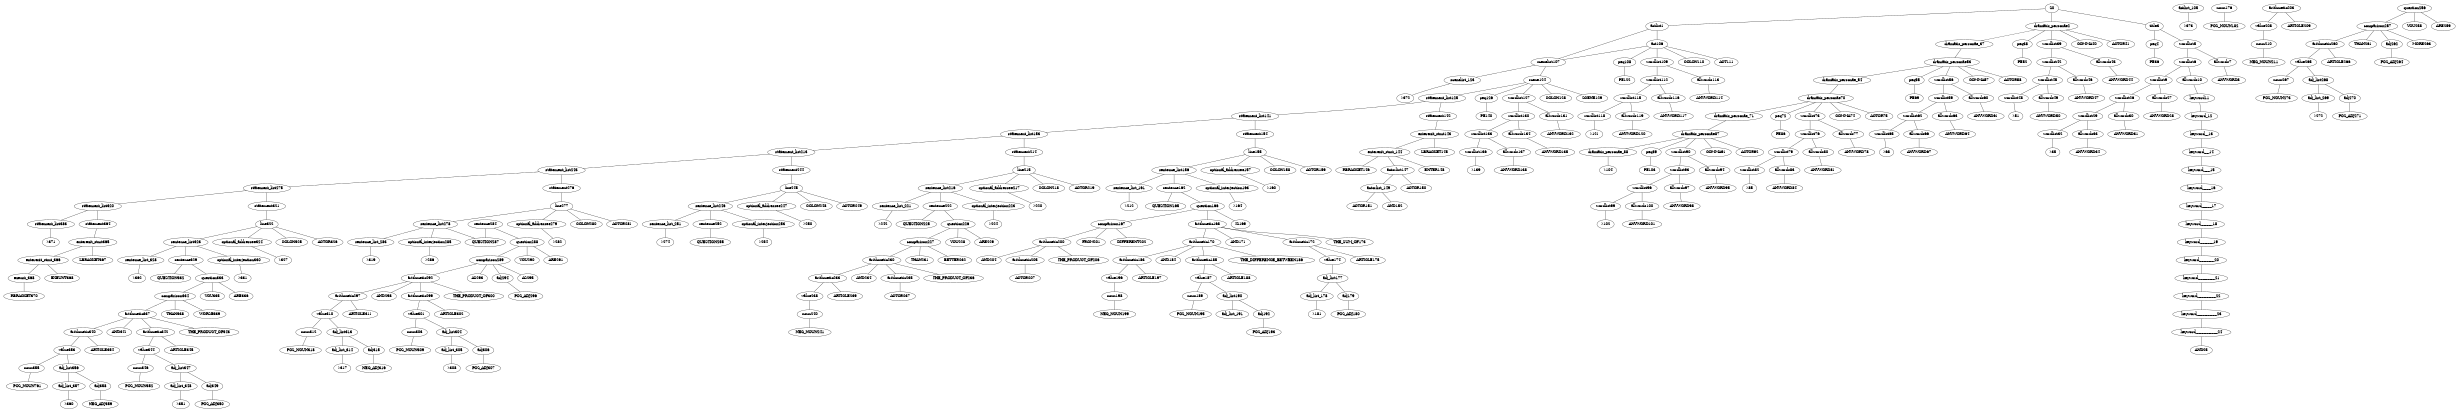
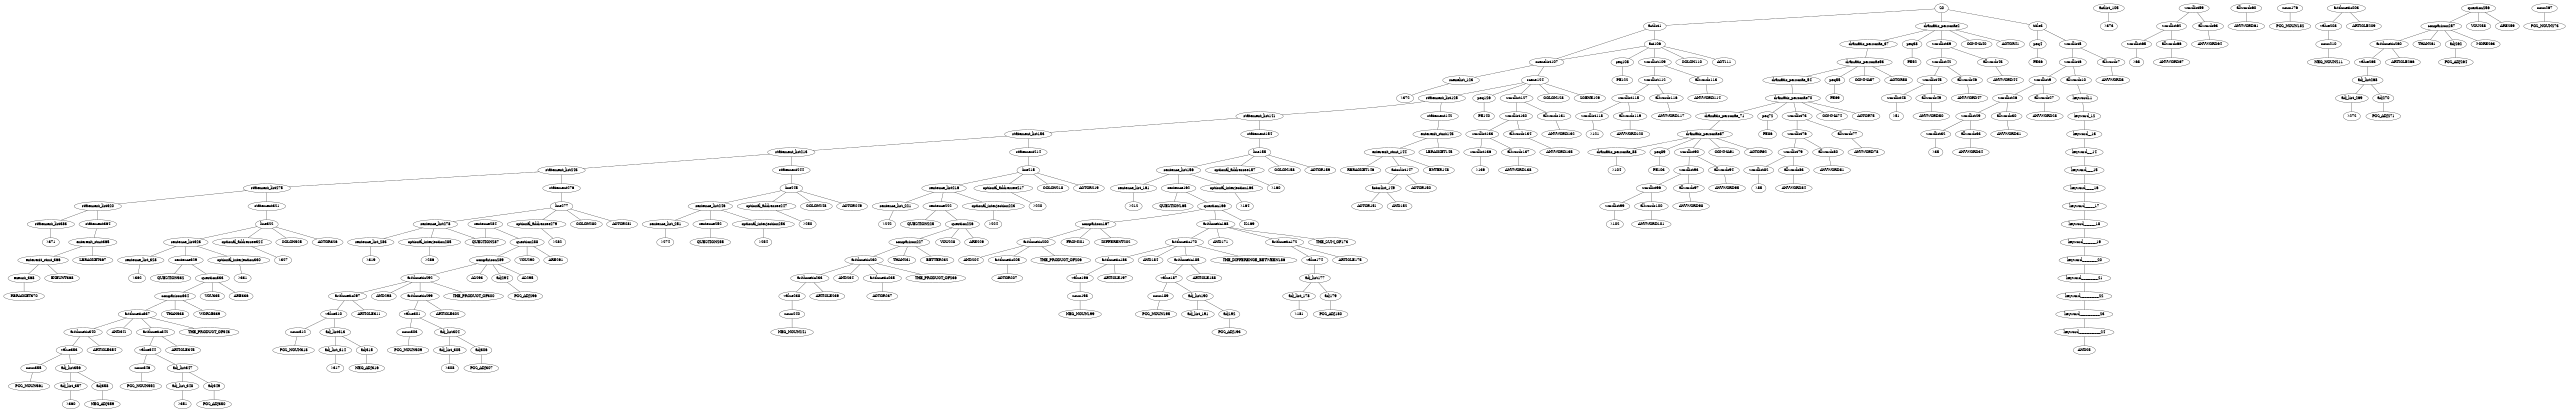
(2292, 71) -> none
(1944, 80) -> none
(27, 386) -> (29, 386)
